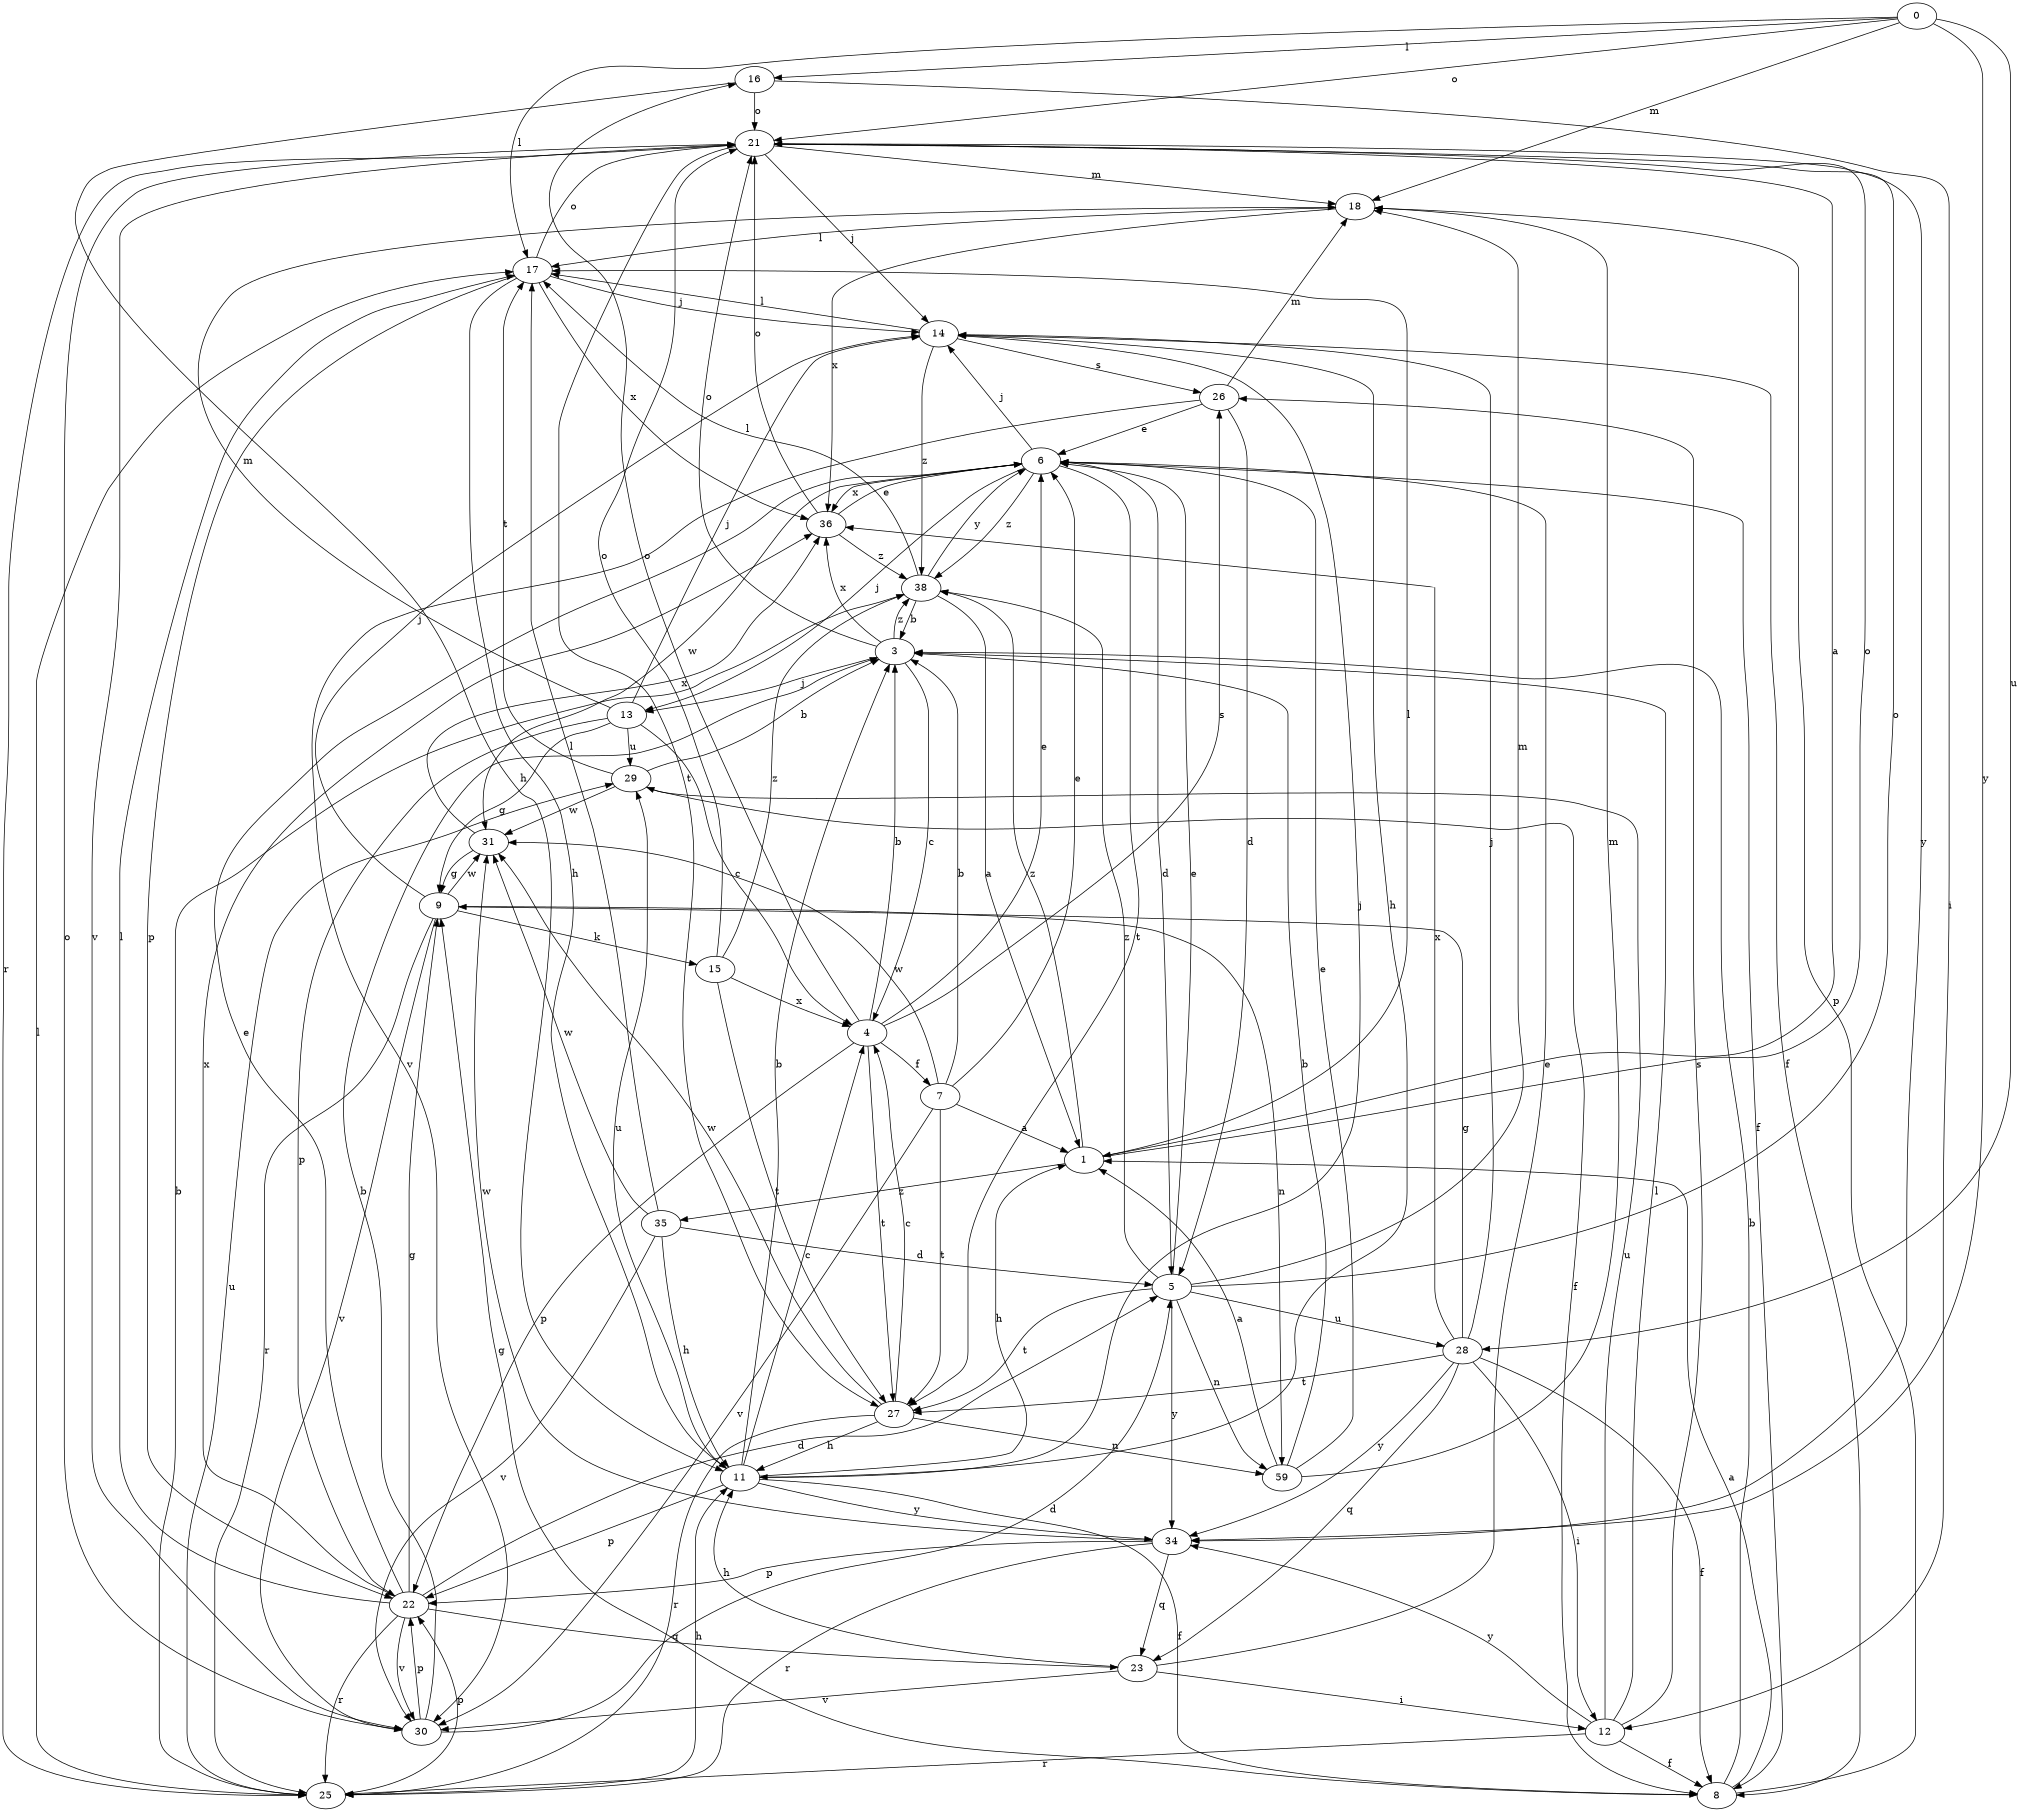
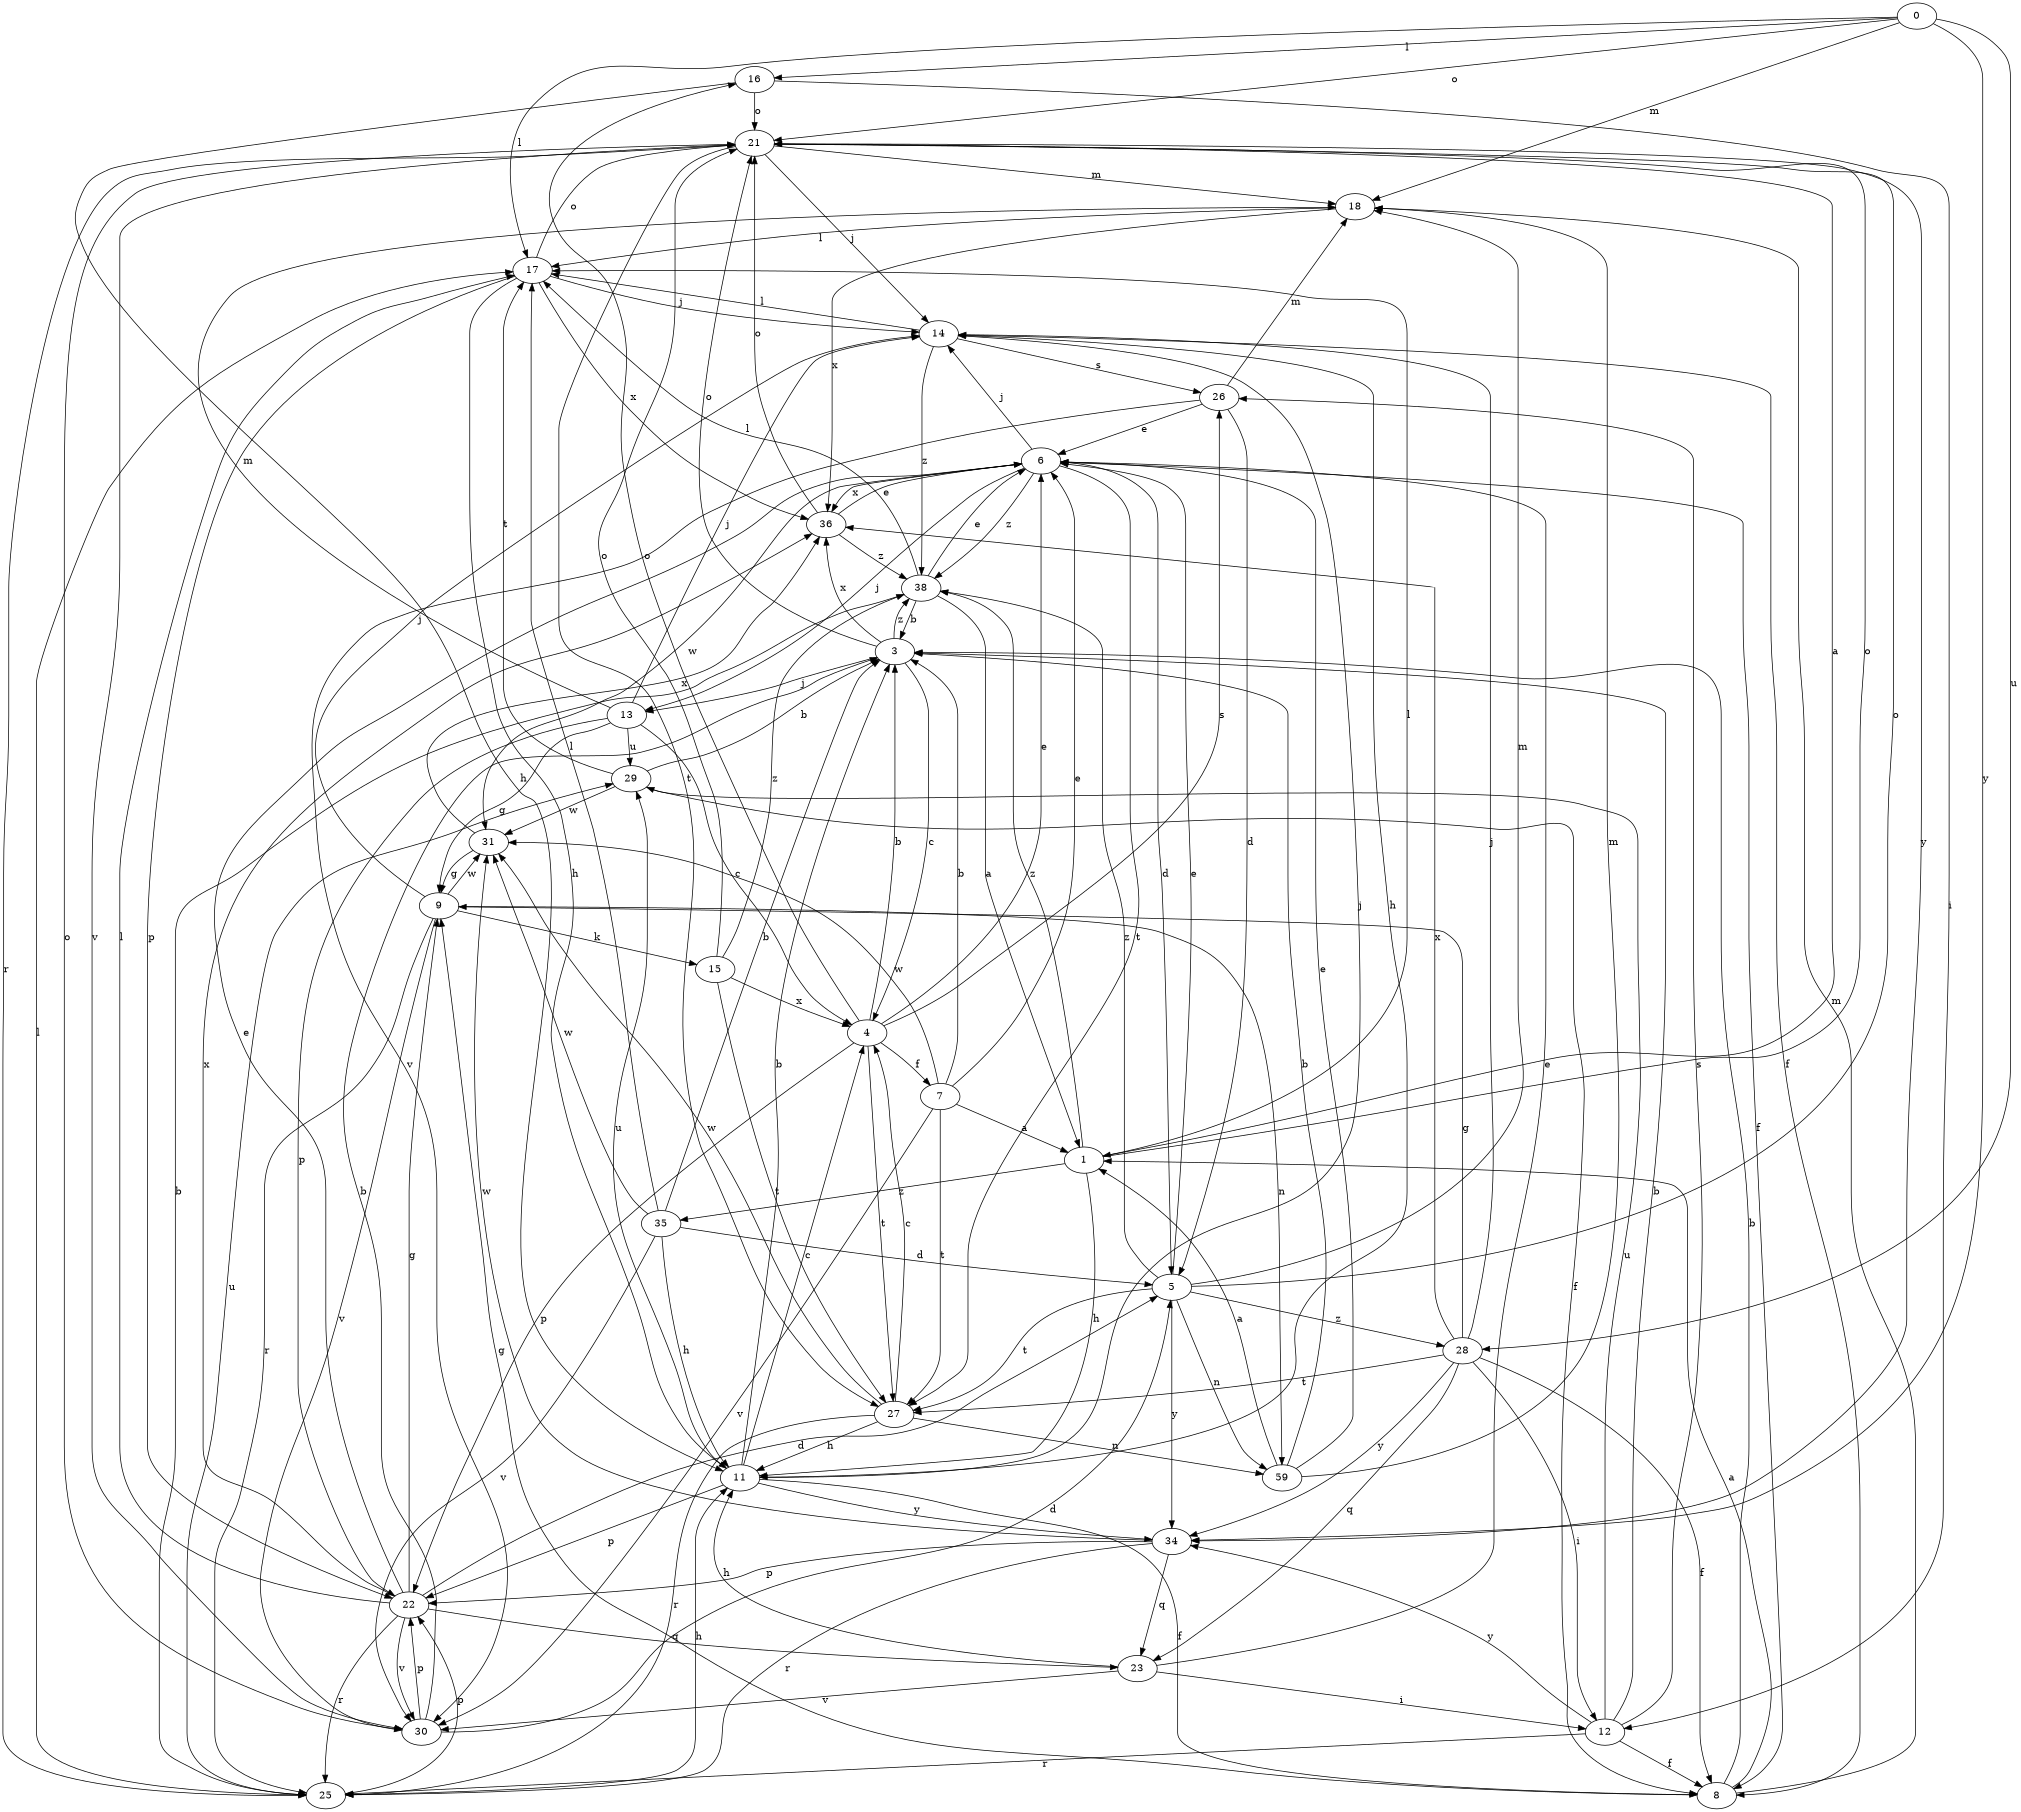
(978, 525) -> (978, 525)
none -> (762, 934)
(1837, 1001) -> (1837, 1001)
(1657, 1192) -> (1657, 1192)
(1338, 1319) -> (1338, 1319)
(1026, 1419) -> (1051, 1430)
